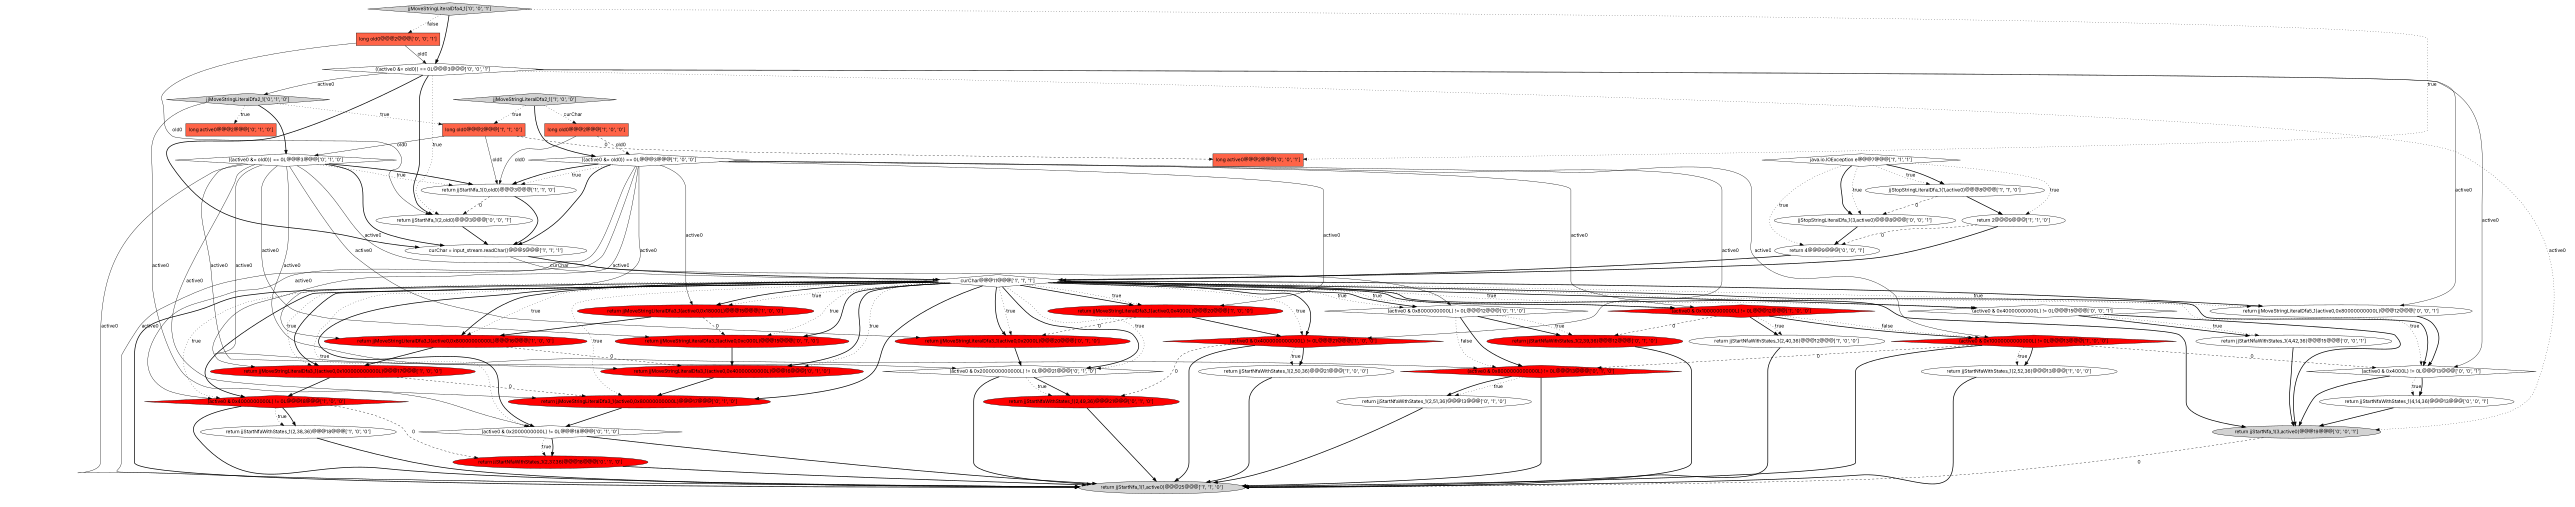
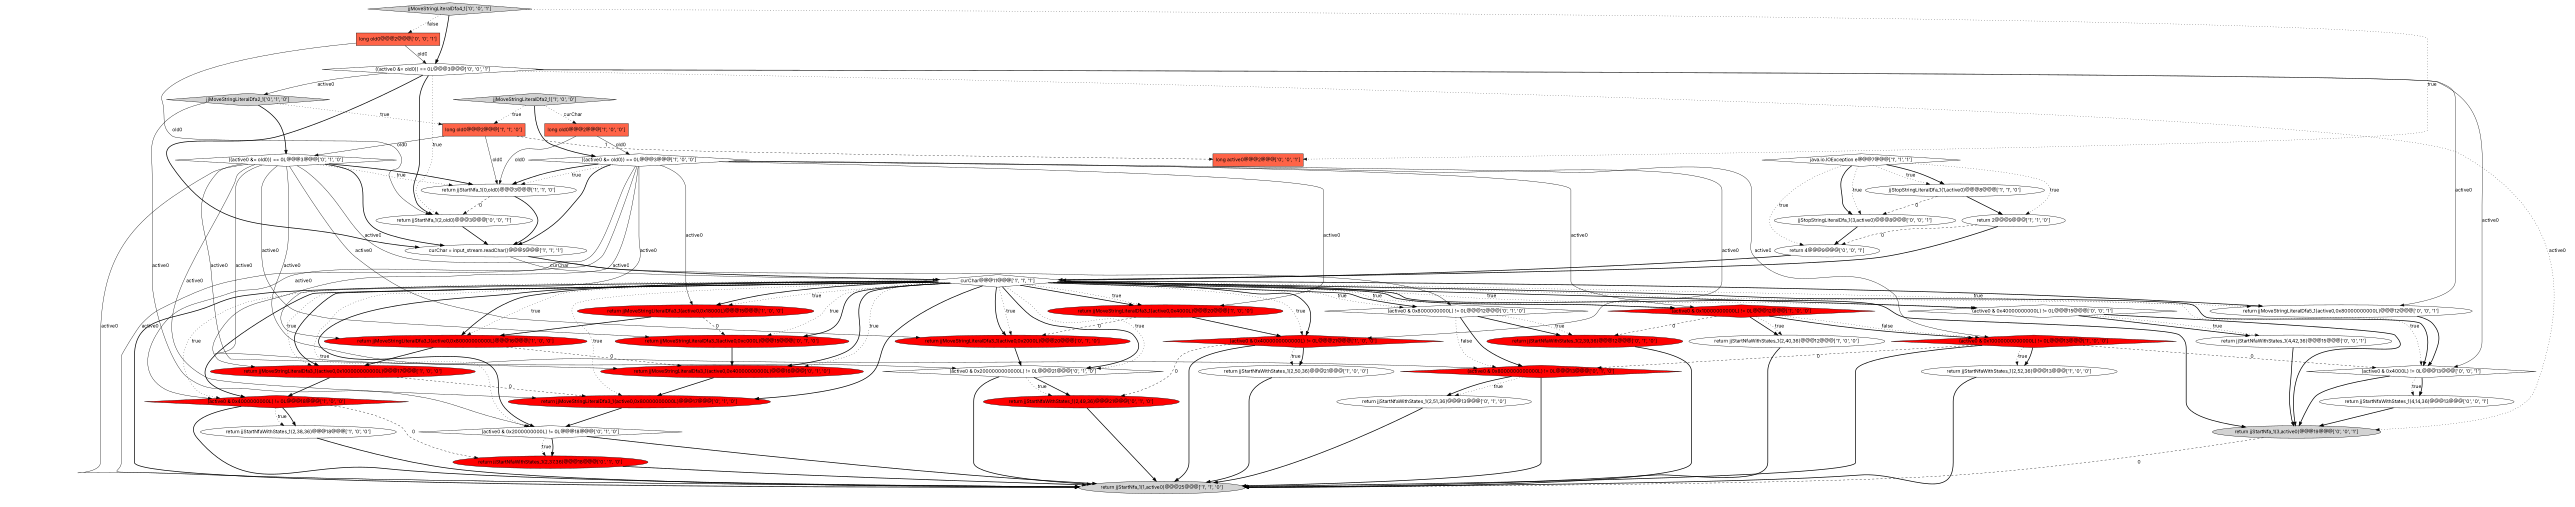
(231, 130) -> none
(612, 144) -> (612, 144)
(606, 145) -> (606, 145)
